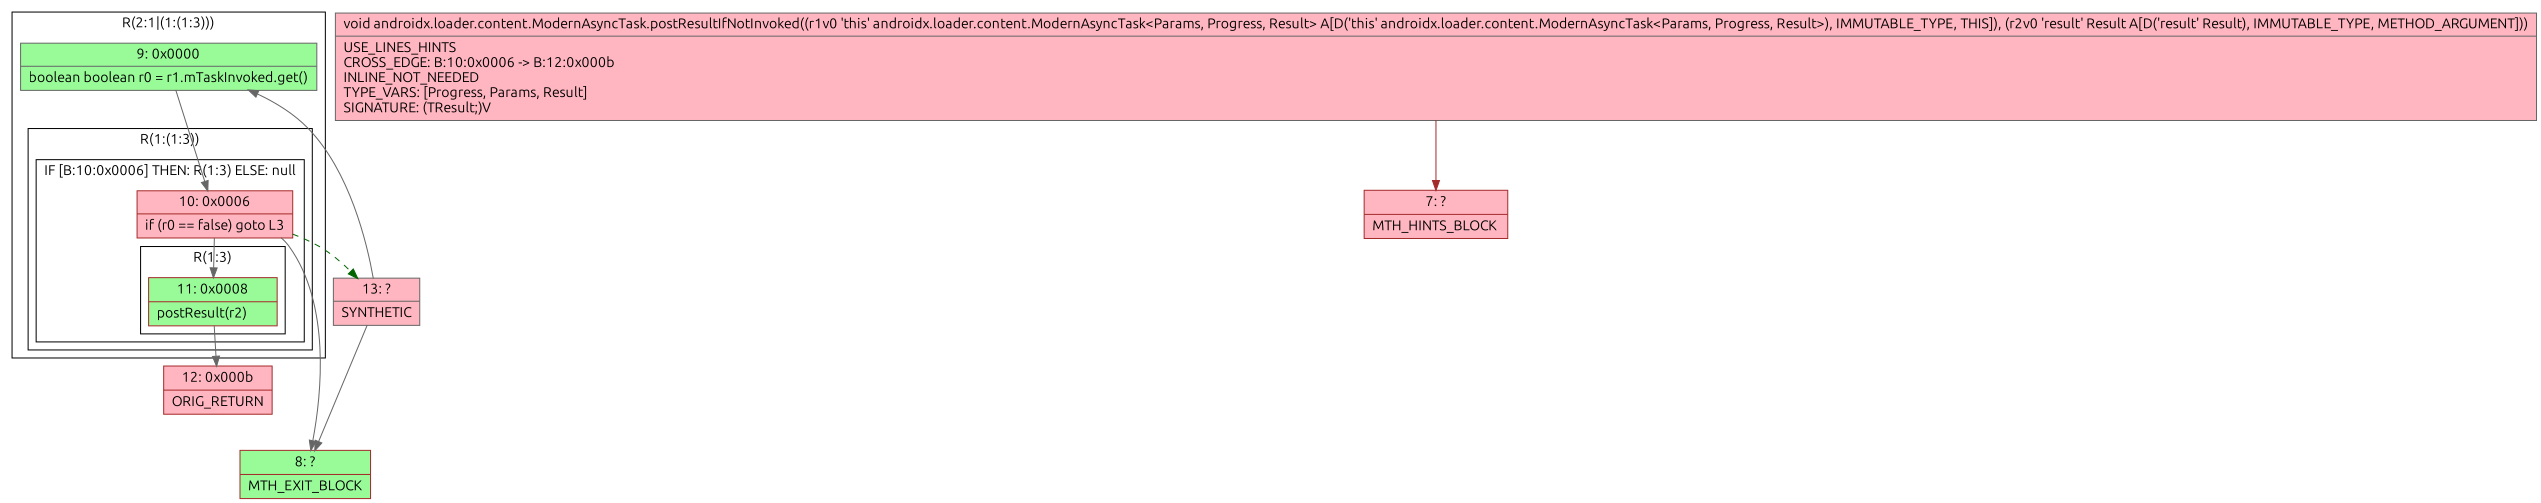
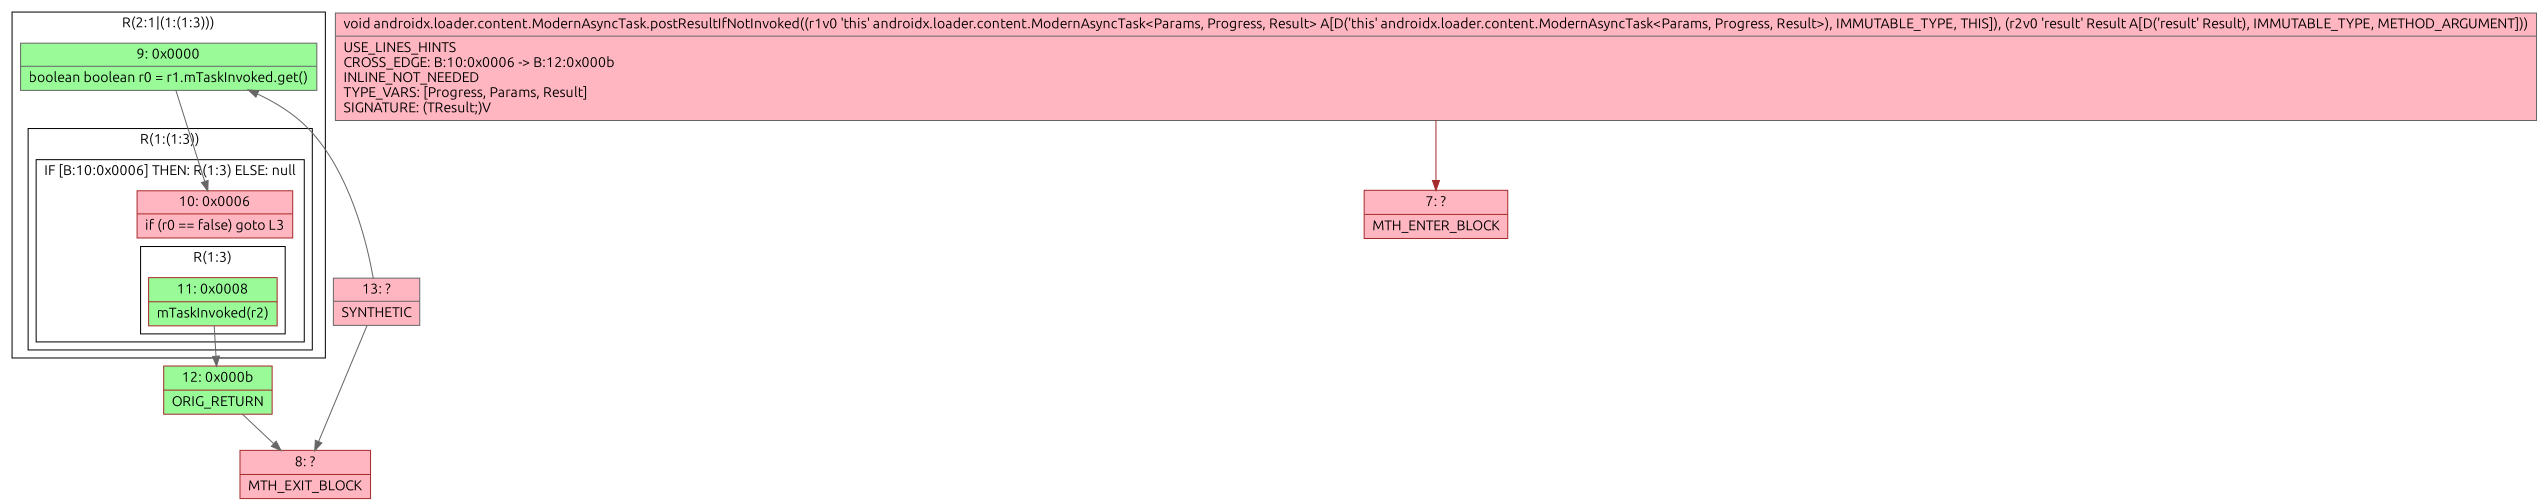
(1434, 226) -> (1436, 226)
(214, 253) -> none
(332, 255) -> none
(202, 313) -> (213, 313)
(319, 335) -> (258, 429)
(218, 390) -> (218, 390)
(305, 474) -> (305, 474)
